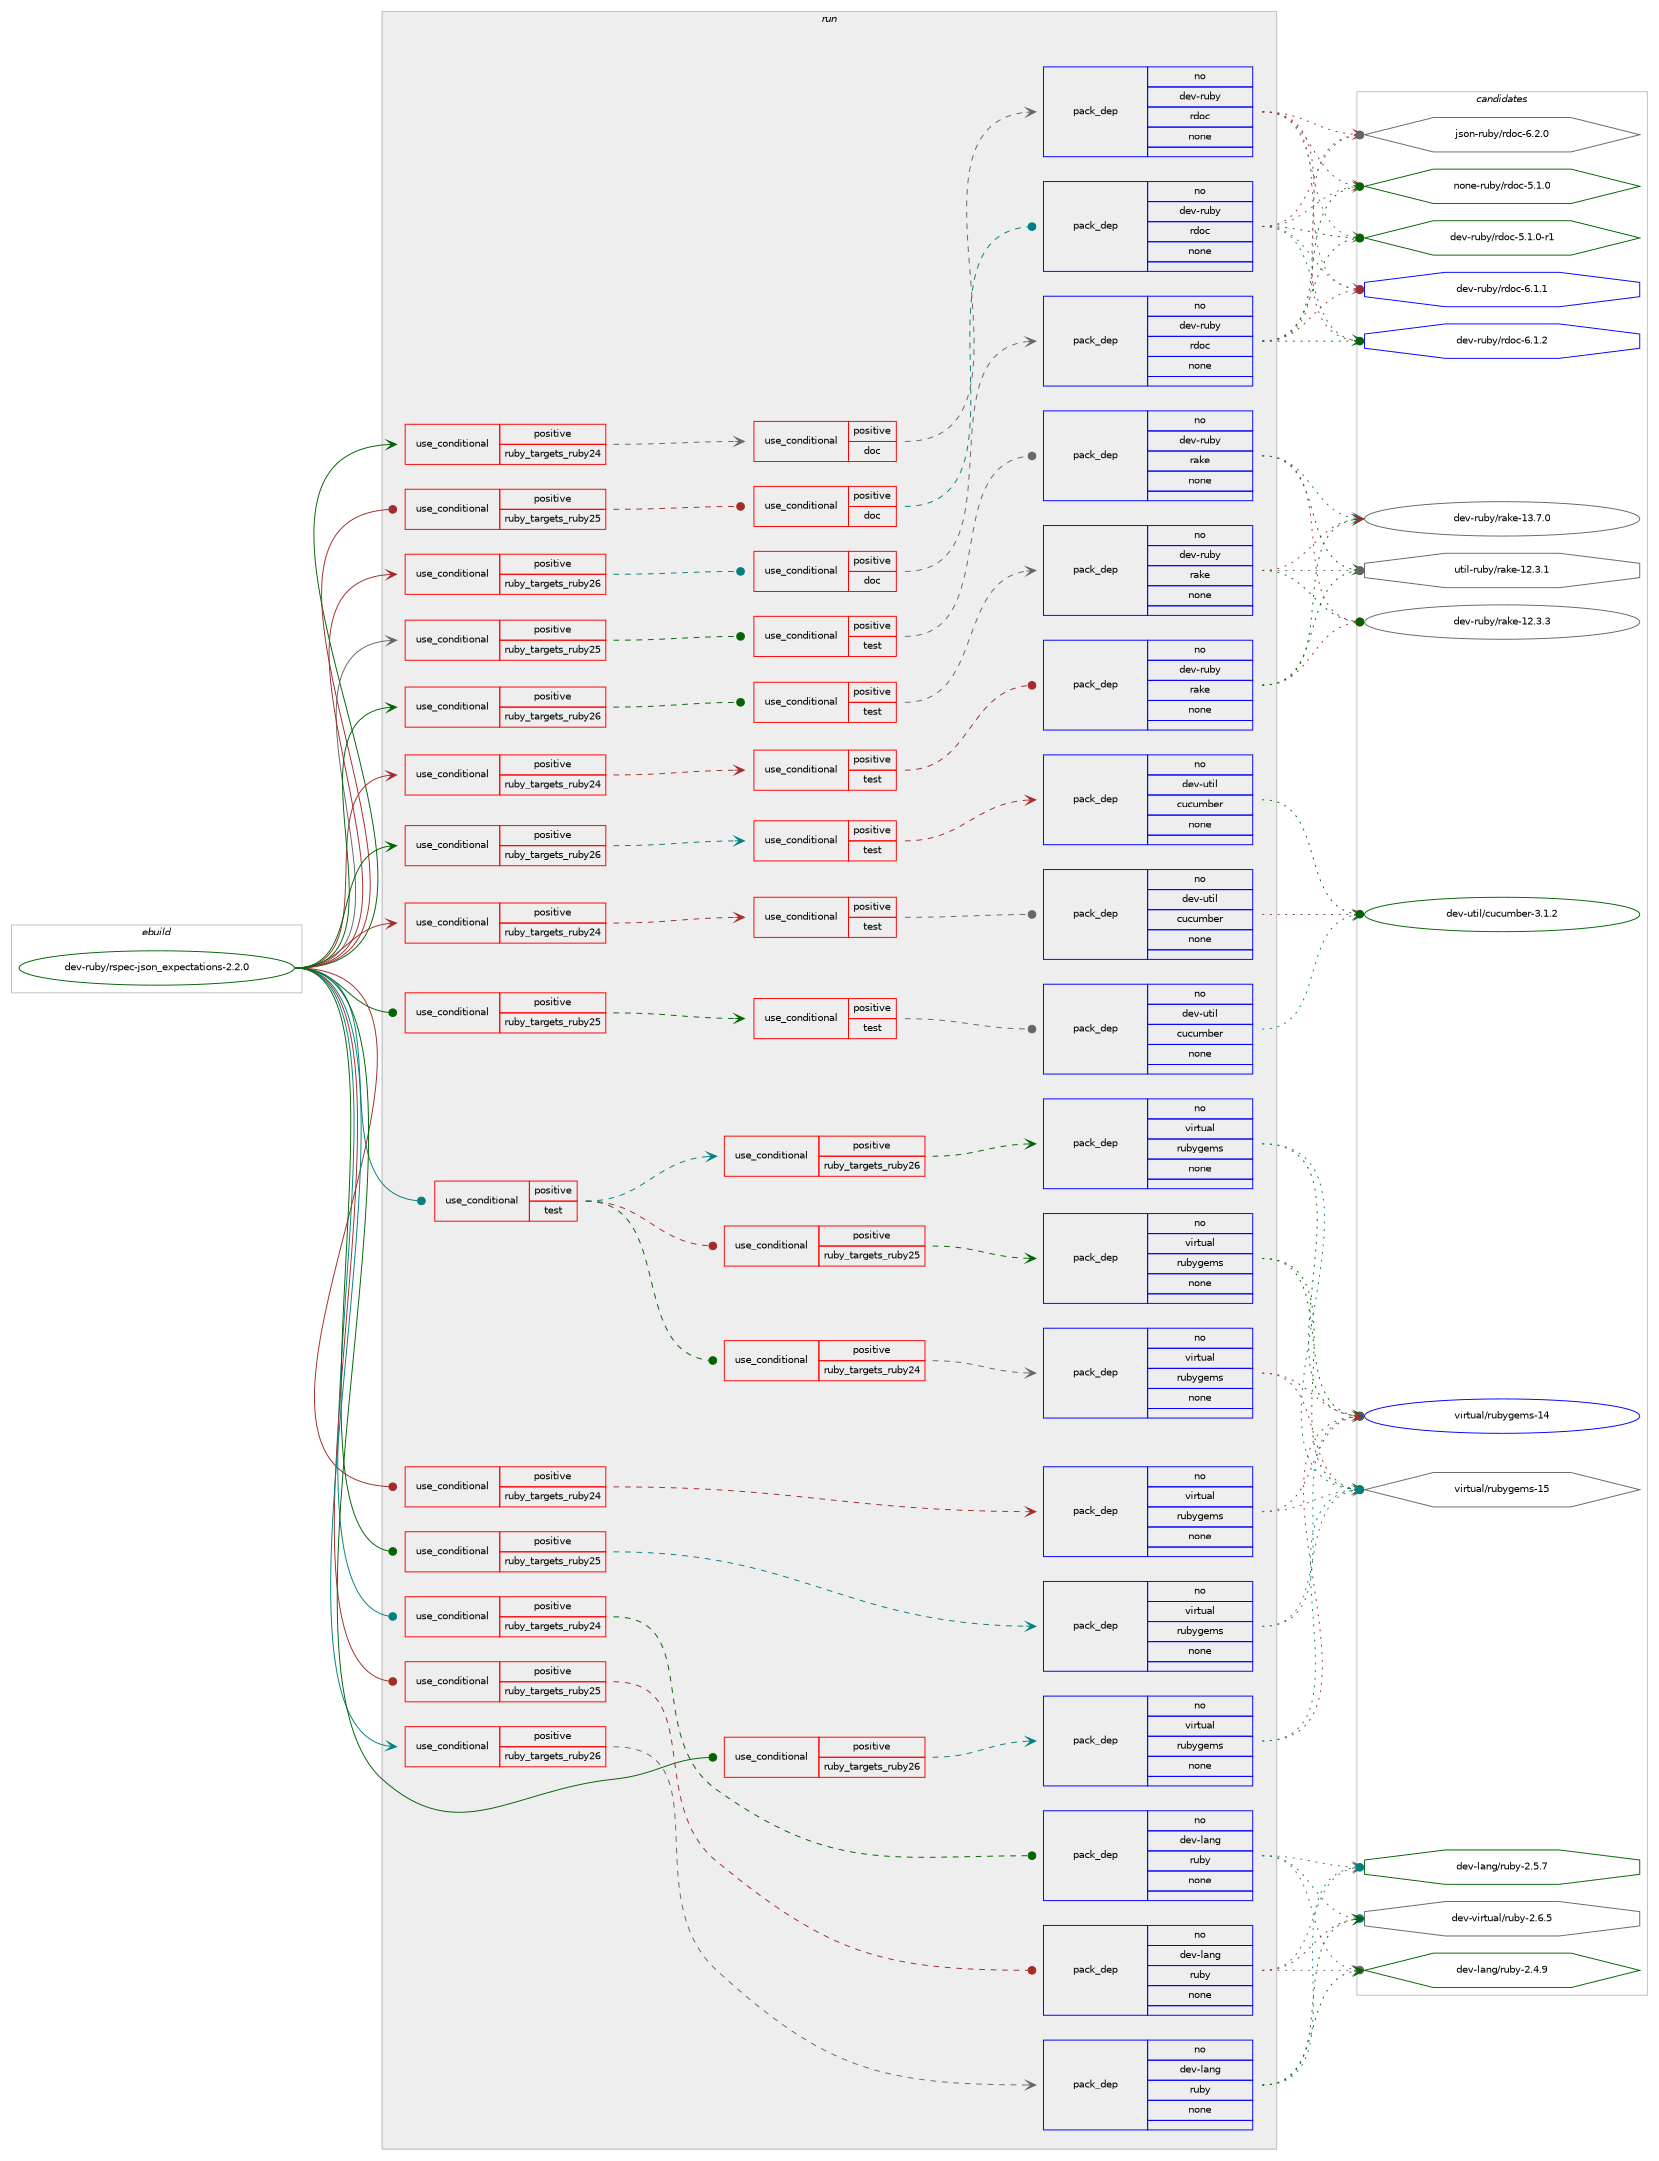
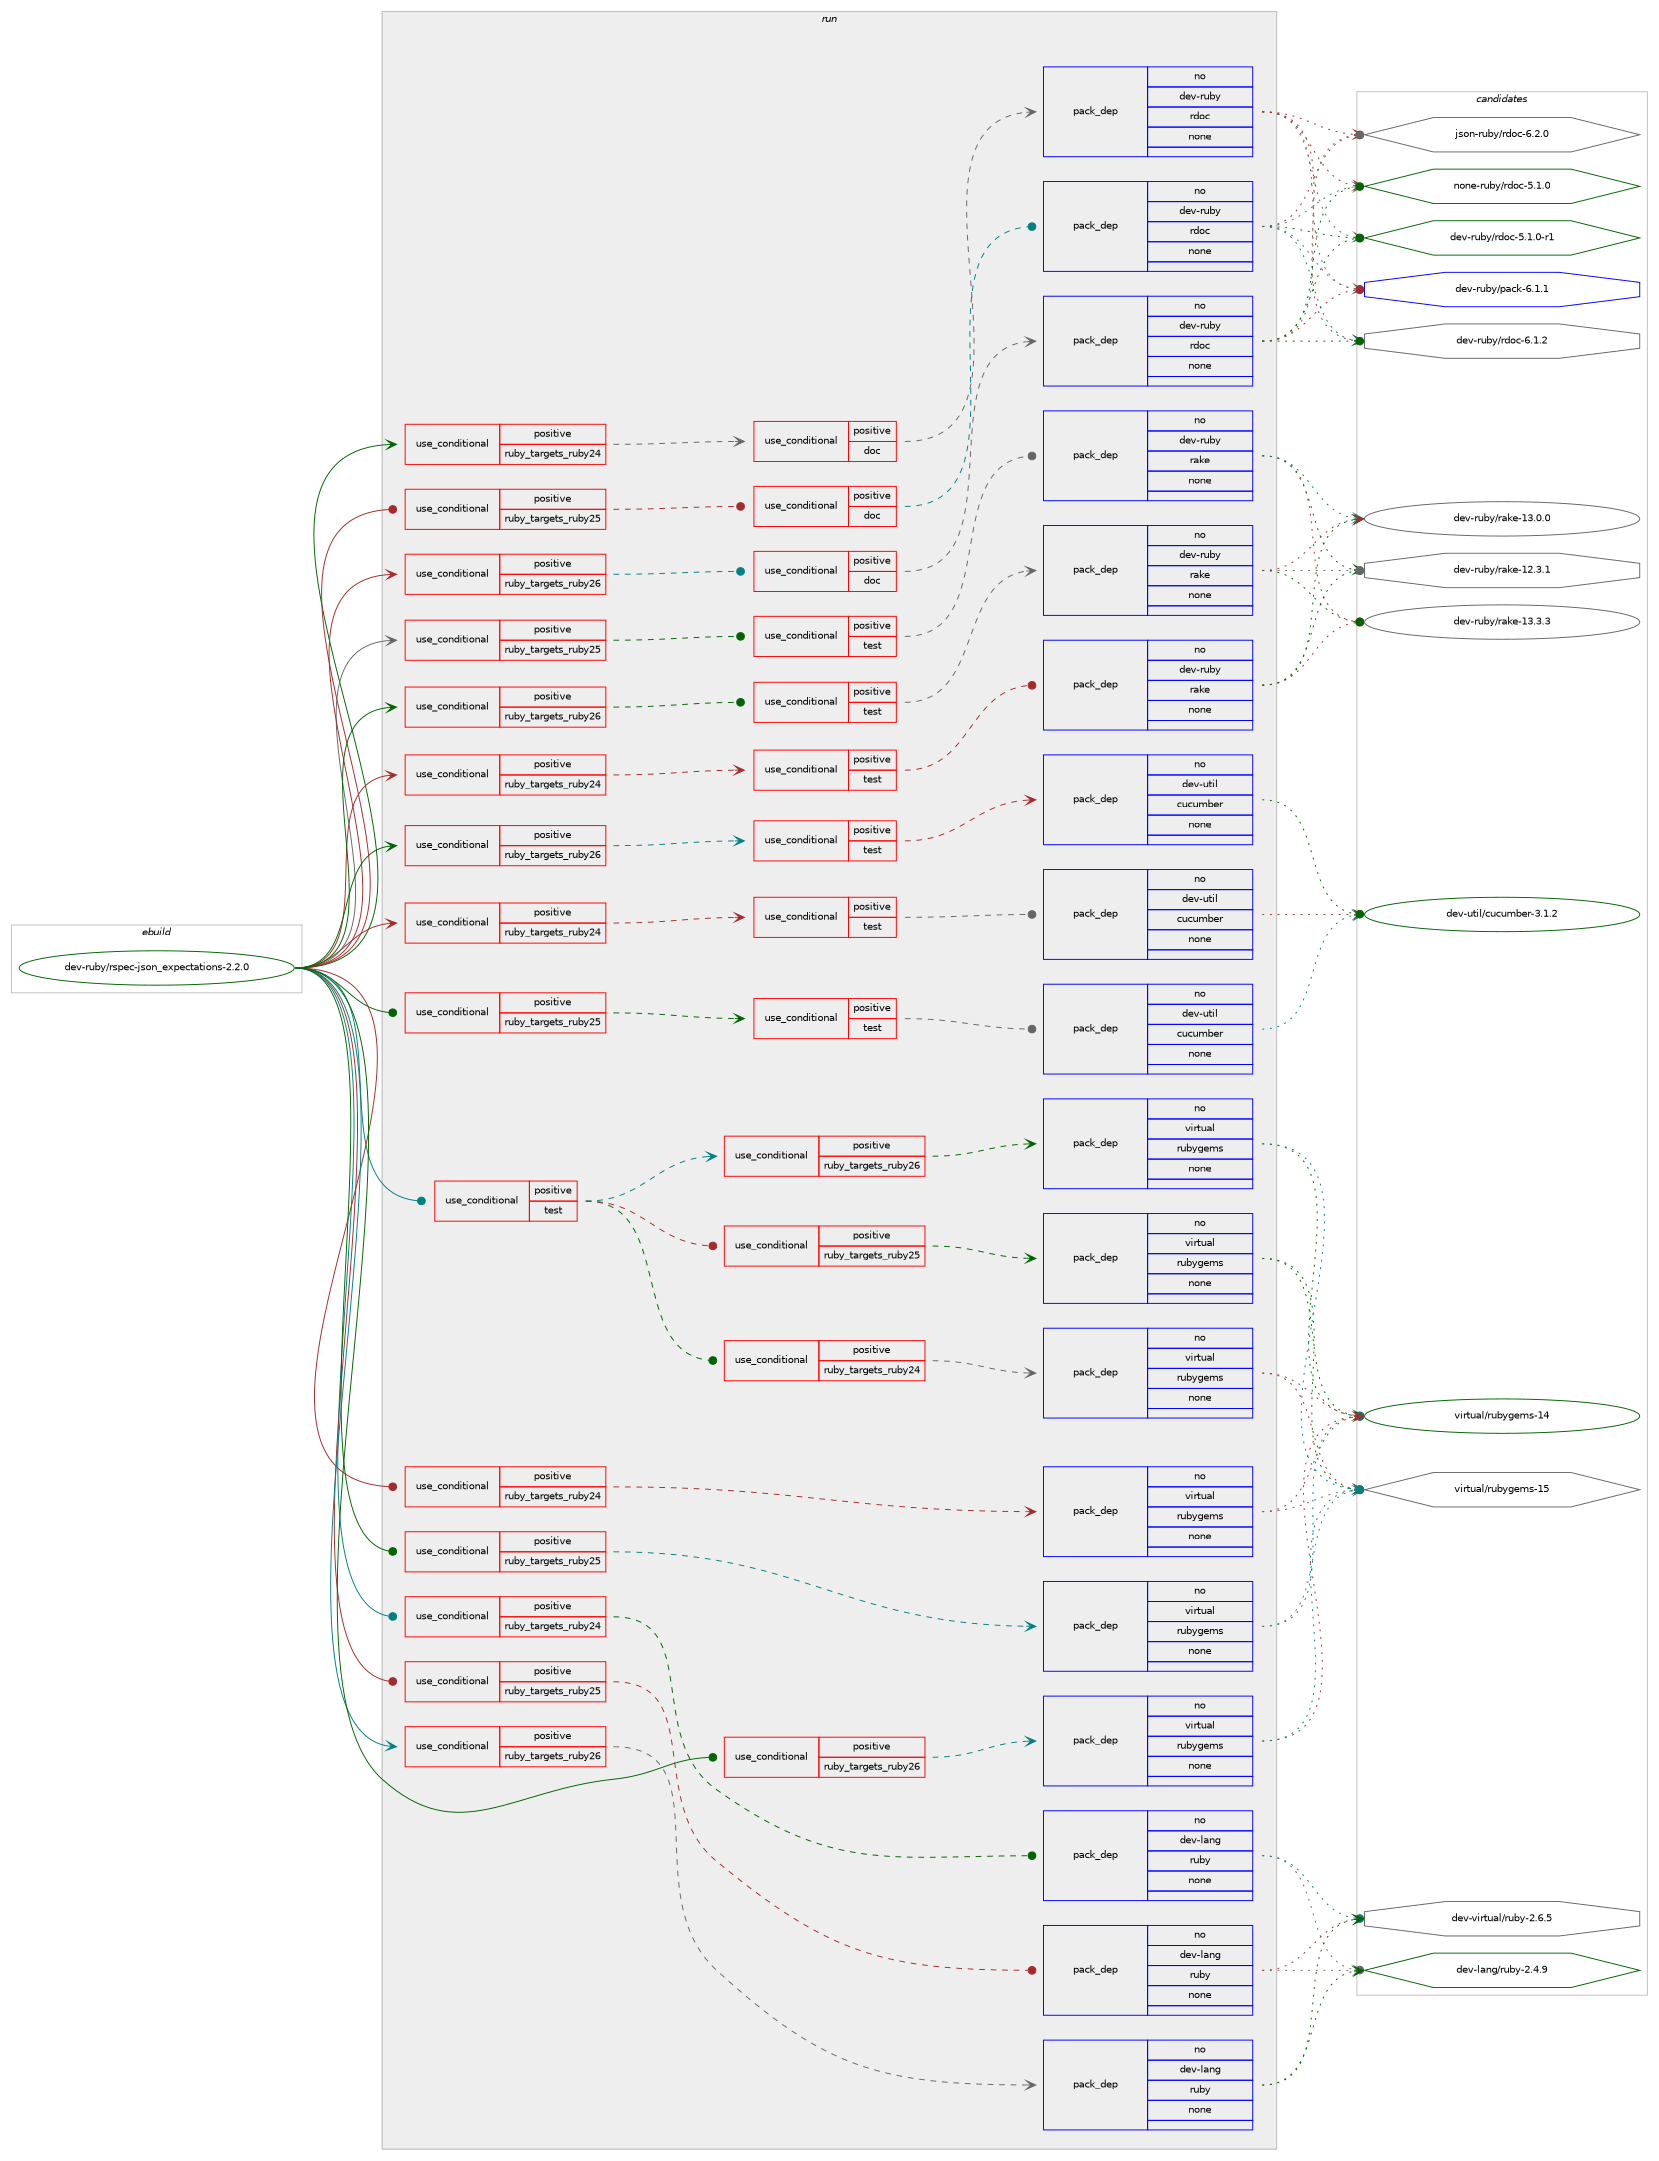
(1502, 290) -> (1502, 290)
(1502, 341) -> (1502, 341)
(1502, 519) -> (1502, 519)
(1502, 570) -> (1502, 570)
(1502, 622) -> (1502, 622)
(1502, 1416) -> (1502, 1416)
(1502, 1867) -> none
